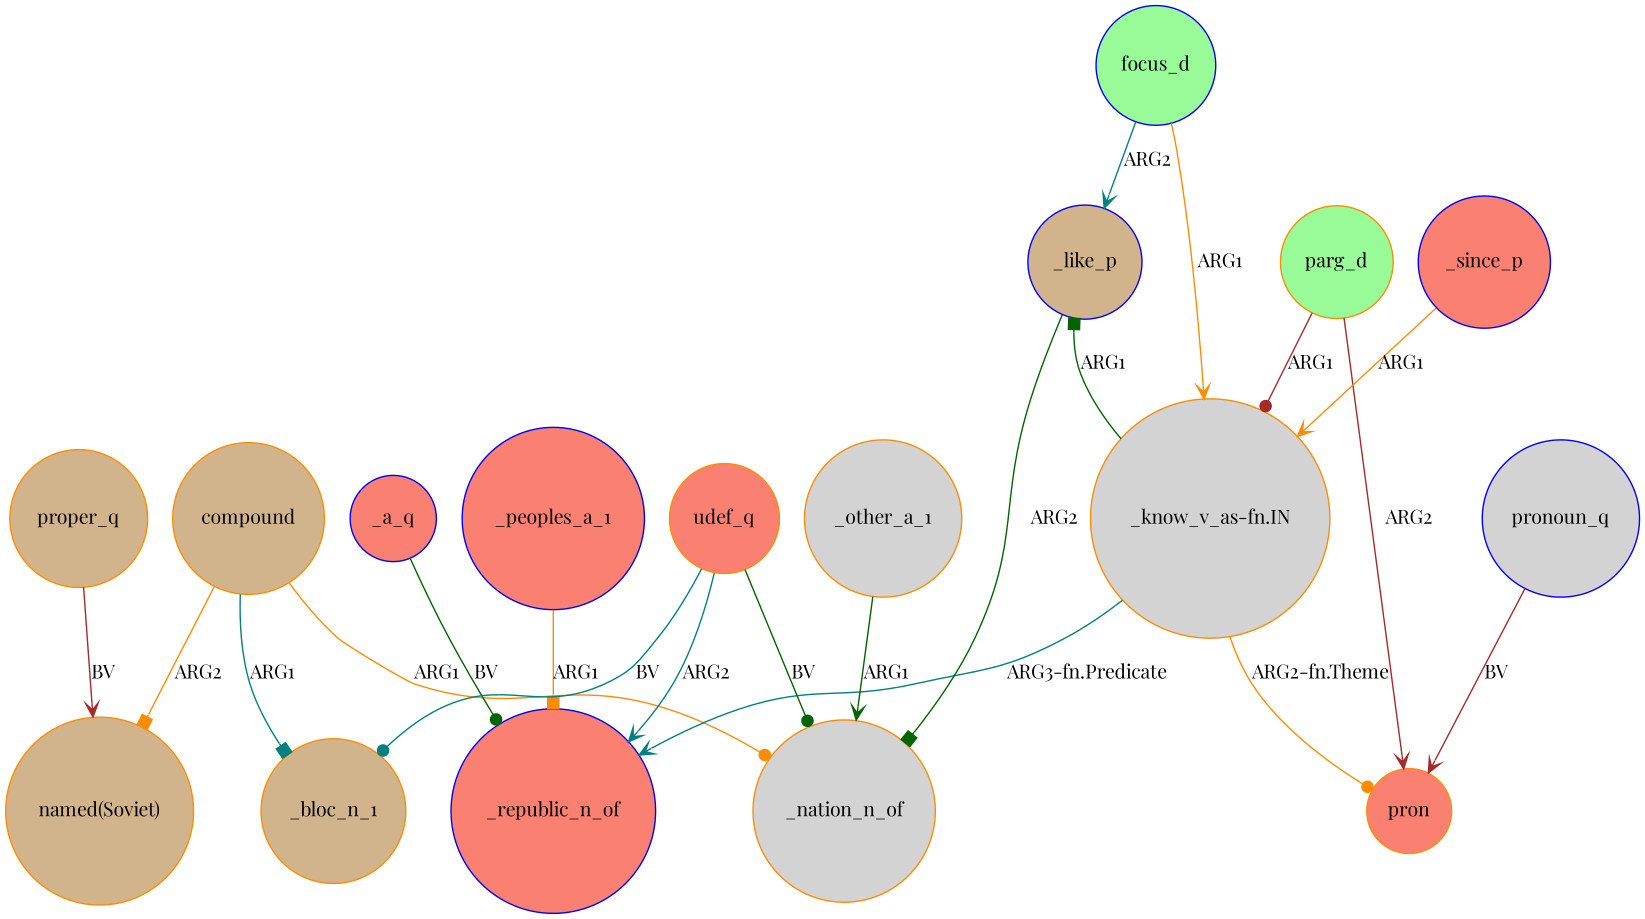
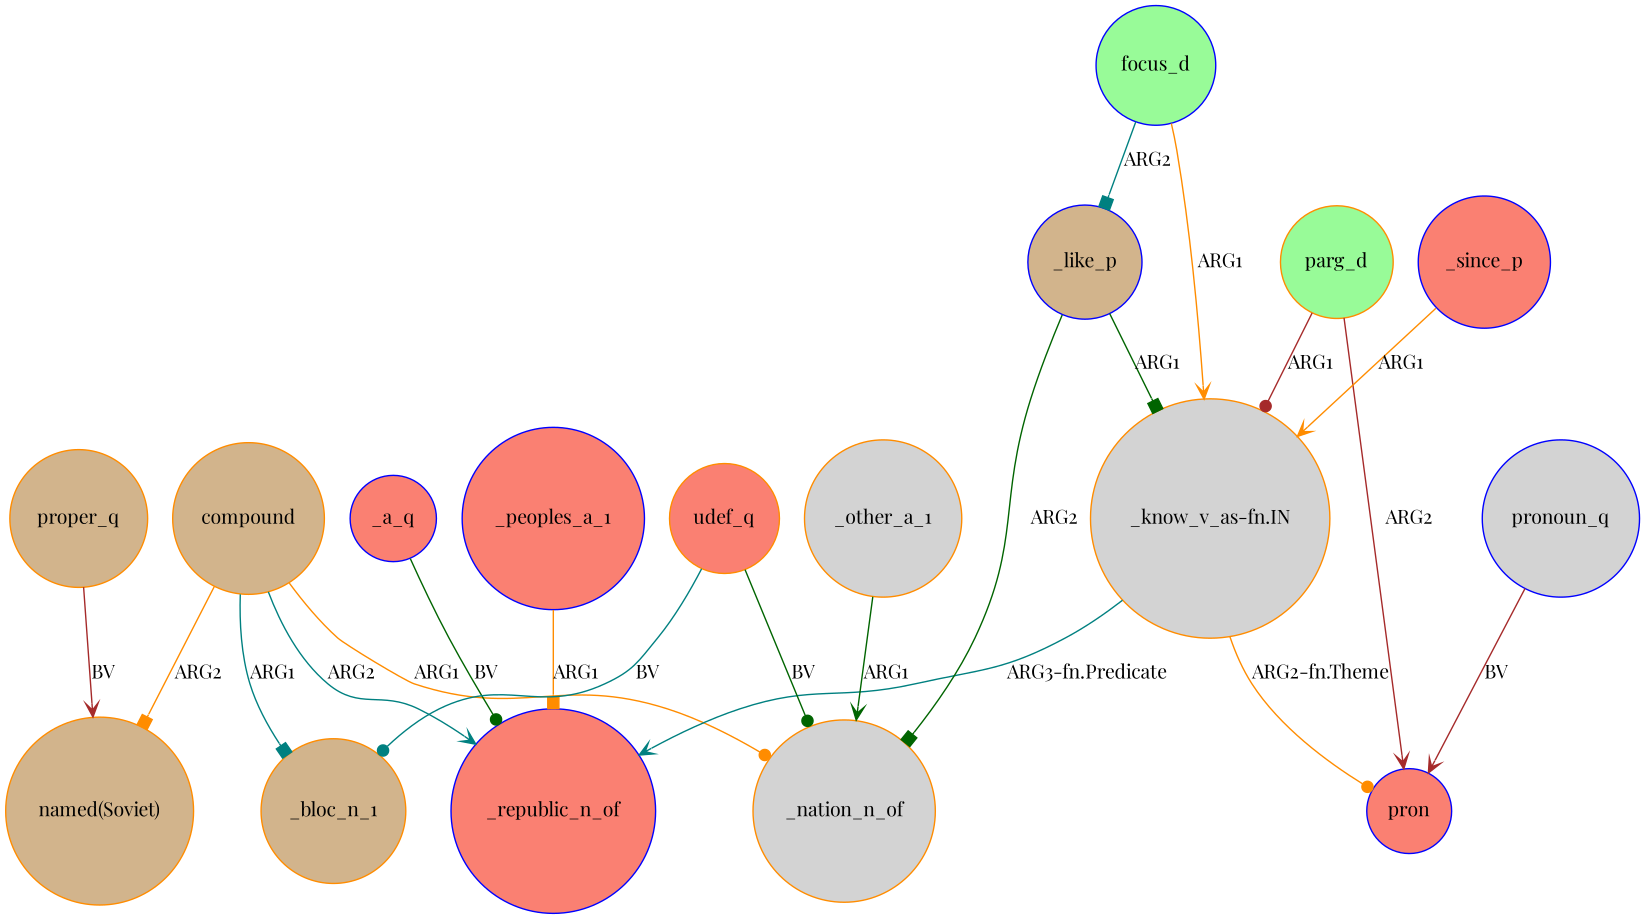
(1122, 158) -> (1122, 158)
(1088, 390) -> (1131, 356)
(687, 657) -> (344, 694)
(1409, 811) -> (1409, 811)
